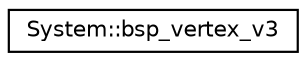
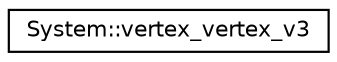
(153, 31) -> (169, 31)
